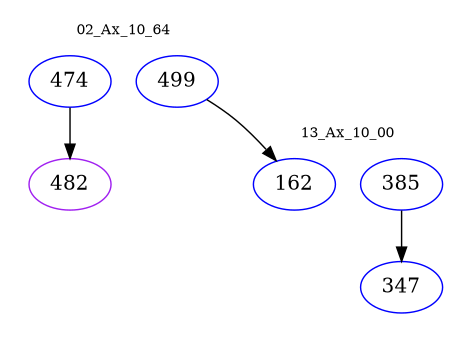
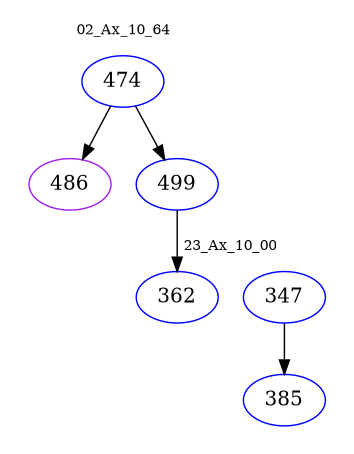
none -> (147, 127)
(348, 134) -> (231, 247)
(70, 184) -> (70, 184)
(294, 184) -> (177, 297)
(402, 229) -> (284, 342)
